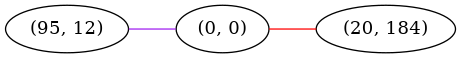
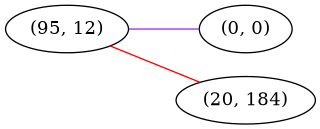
(293, 29) -> (155, 64)
